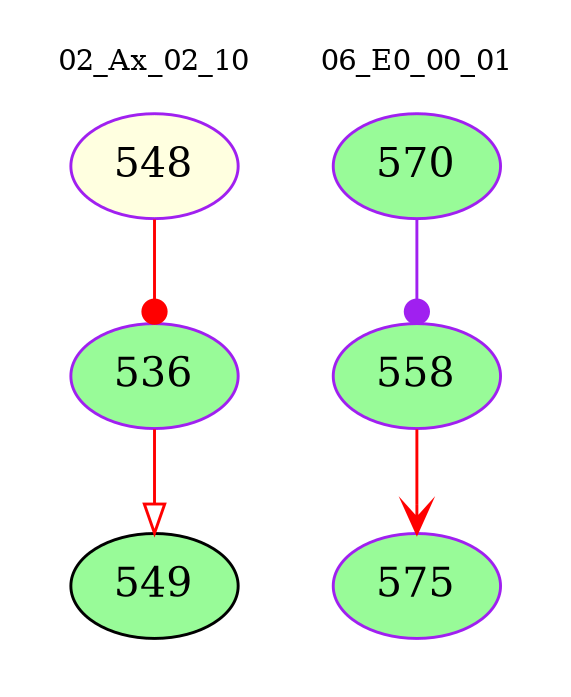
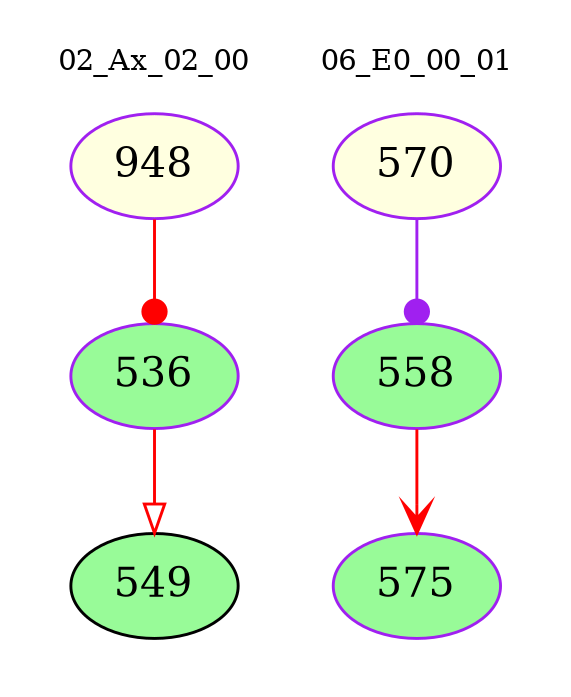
(155, 63) -> (155, 63)
(155, 166) -> (155, 166)
(417, 166) -> (417, 166)
